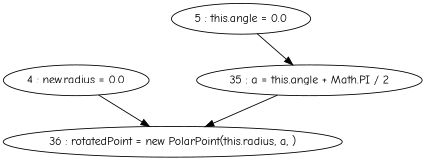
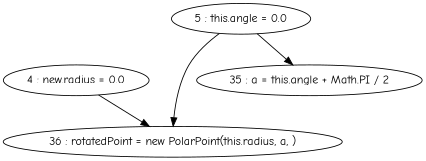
(245, 109) -> (186, 70)
